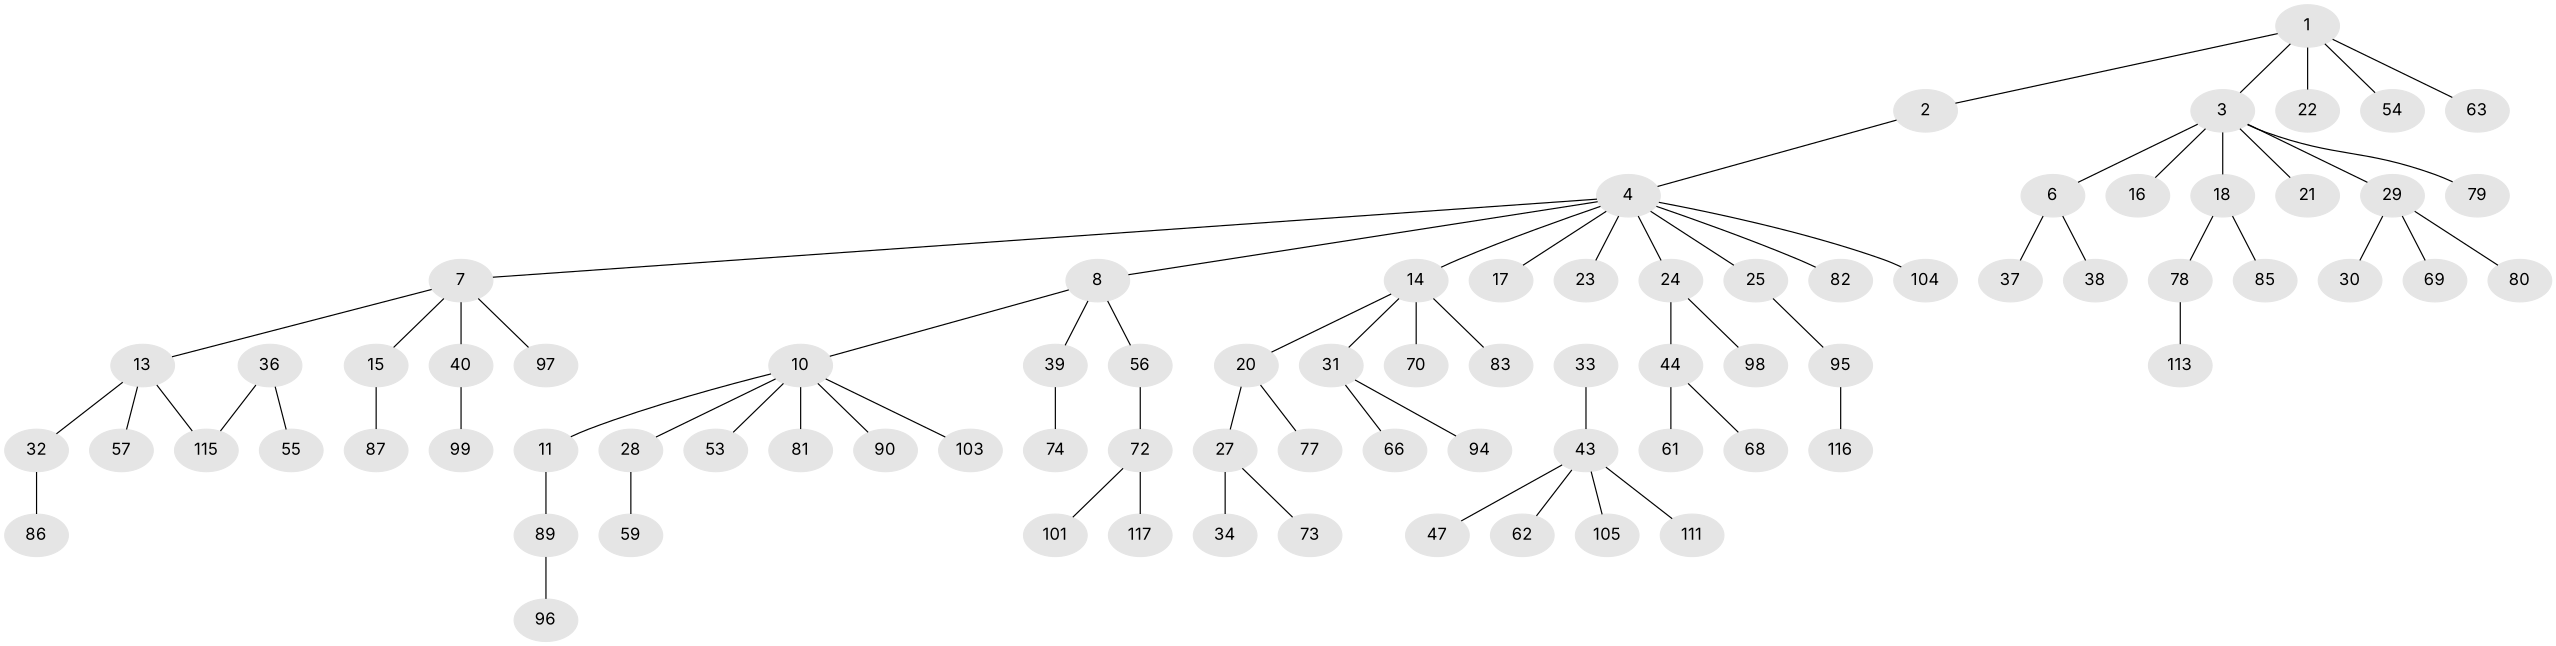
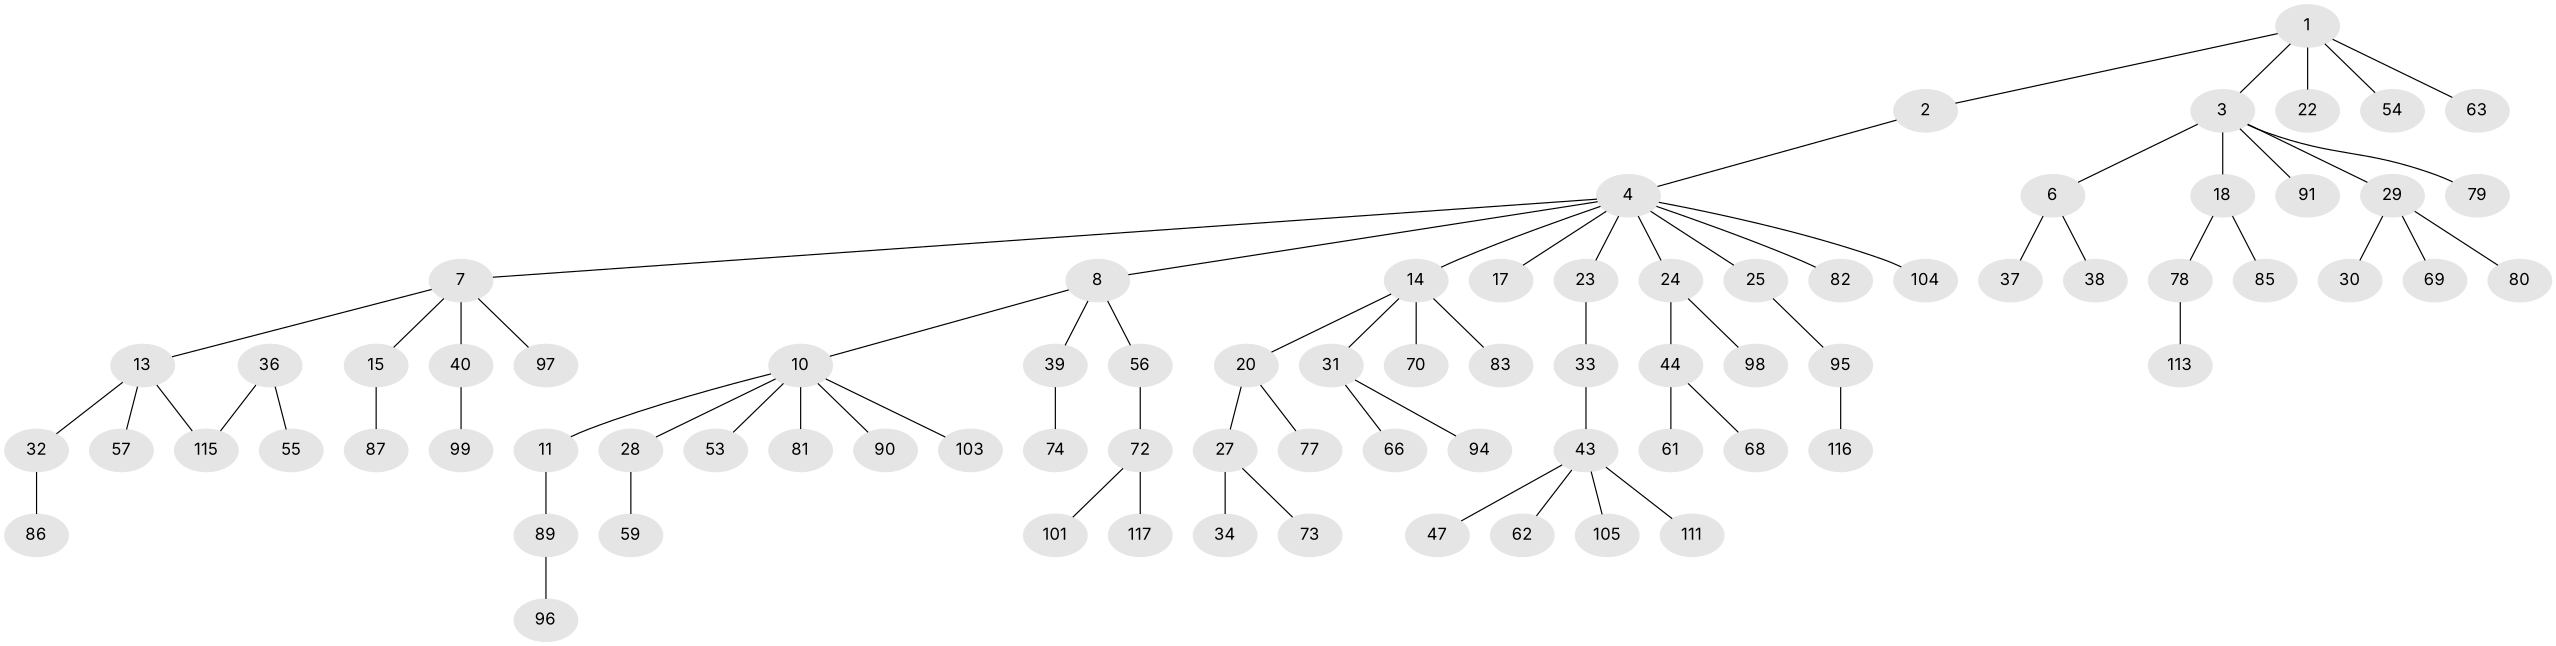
(2138, 196) -> none
(2308, 196) -> (2308, 196)
none -> (1586, 323)
